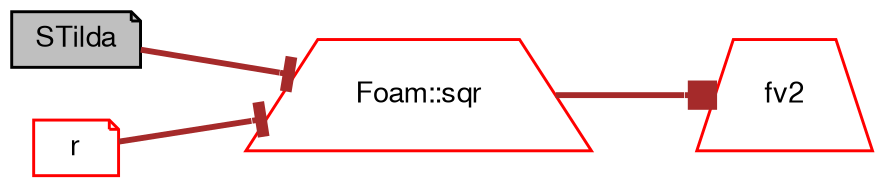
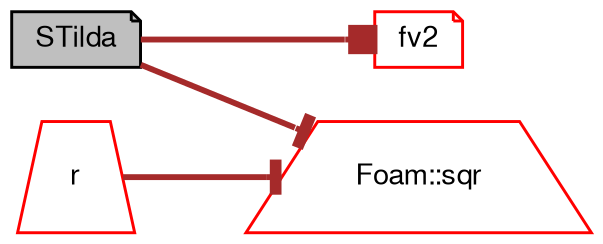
(620, 95) -> (243, 40)
(785, 95) -> (419, 40)
(76, 148) -> (76, 177)
